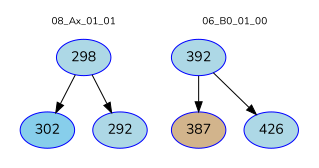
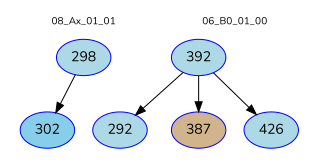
(100, 89) -> (170, 84)
